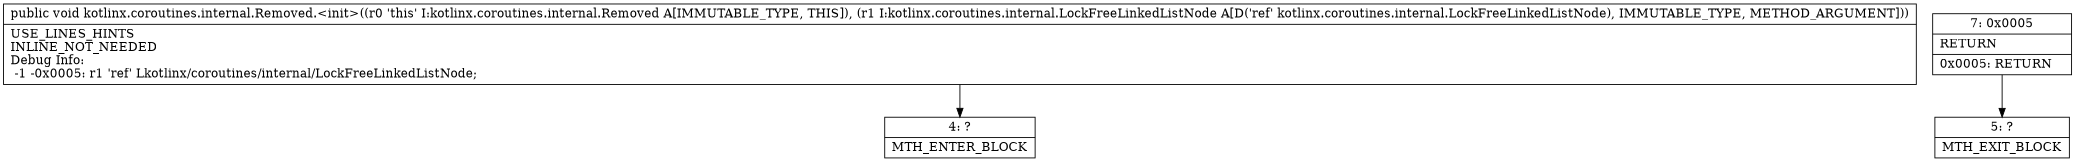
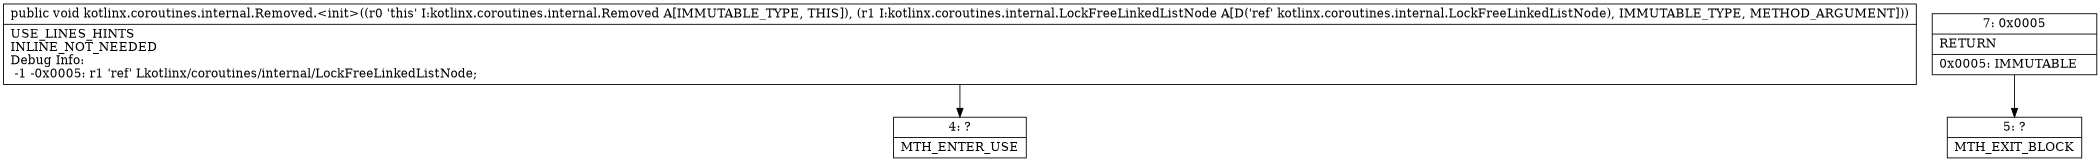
(2002, 64) -> (2015, 64)
(960, 147) -> (960, 147)
